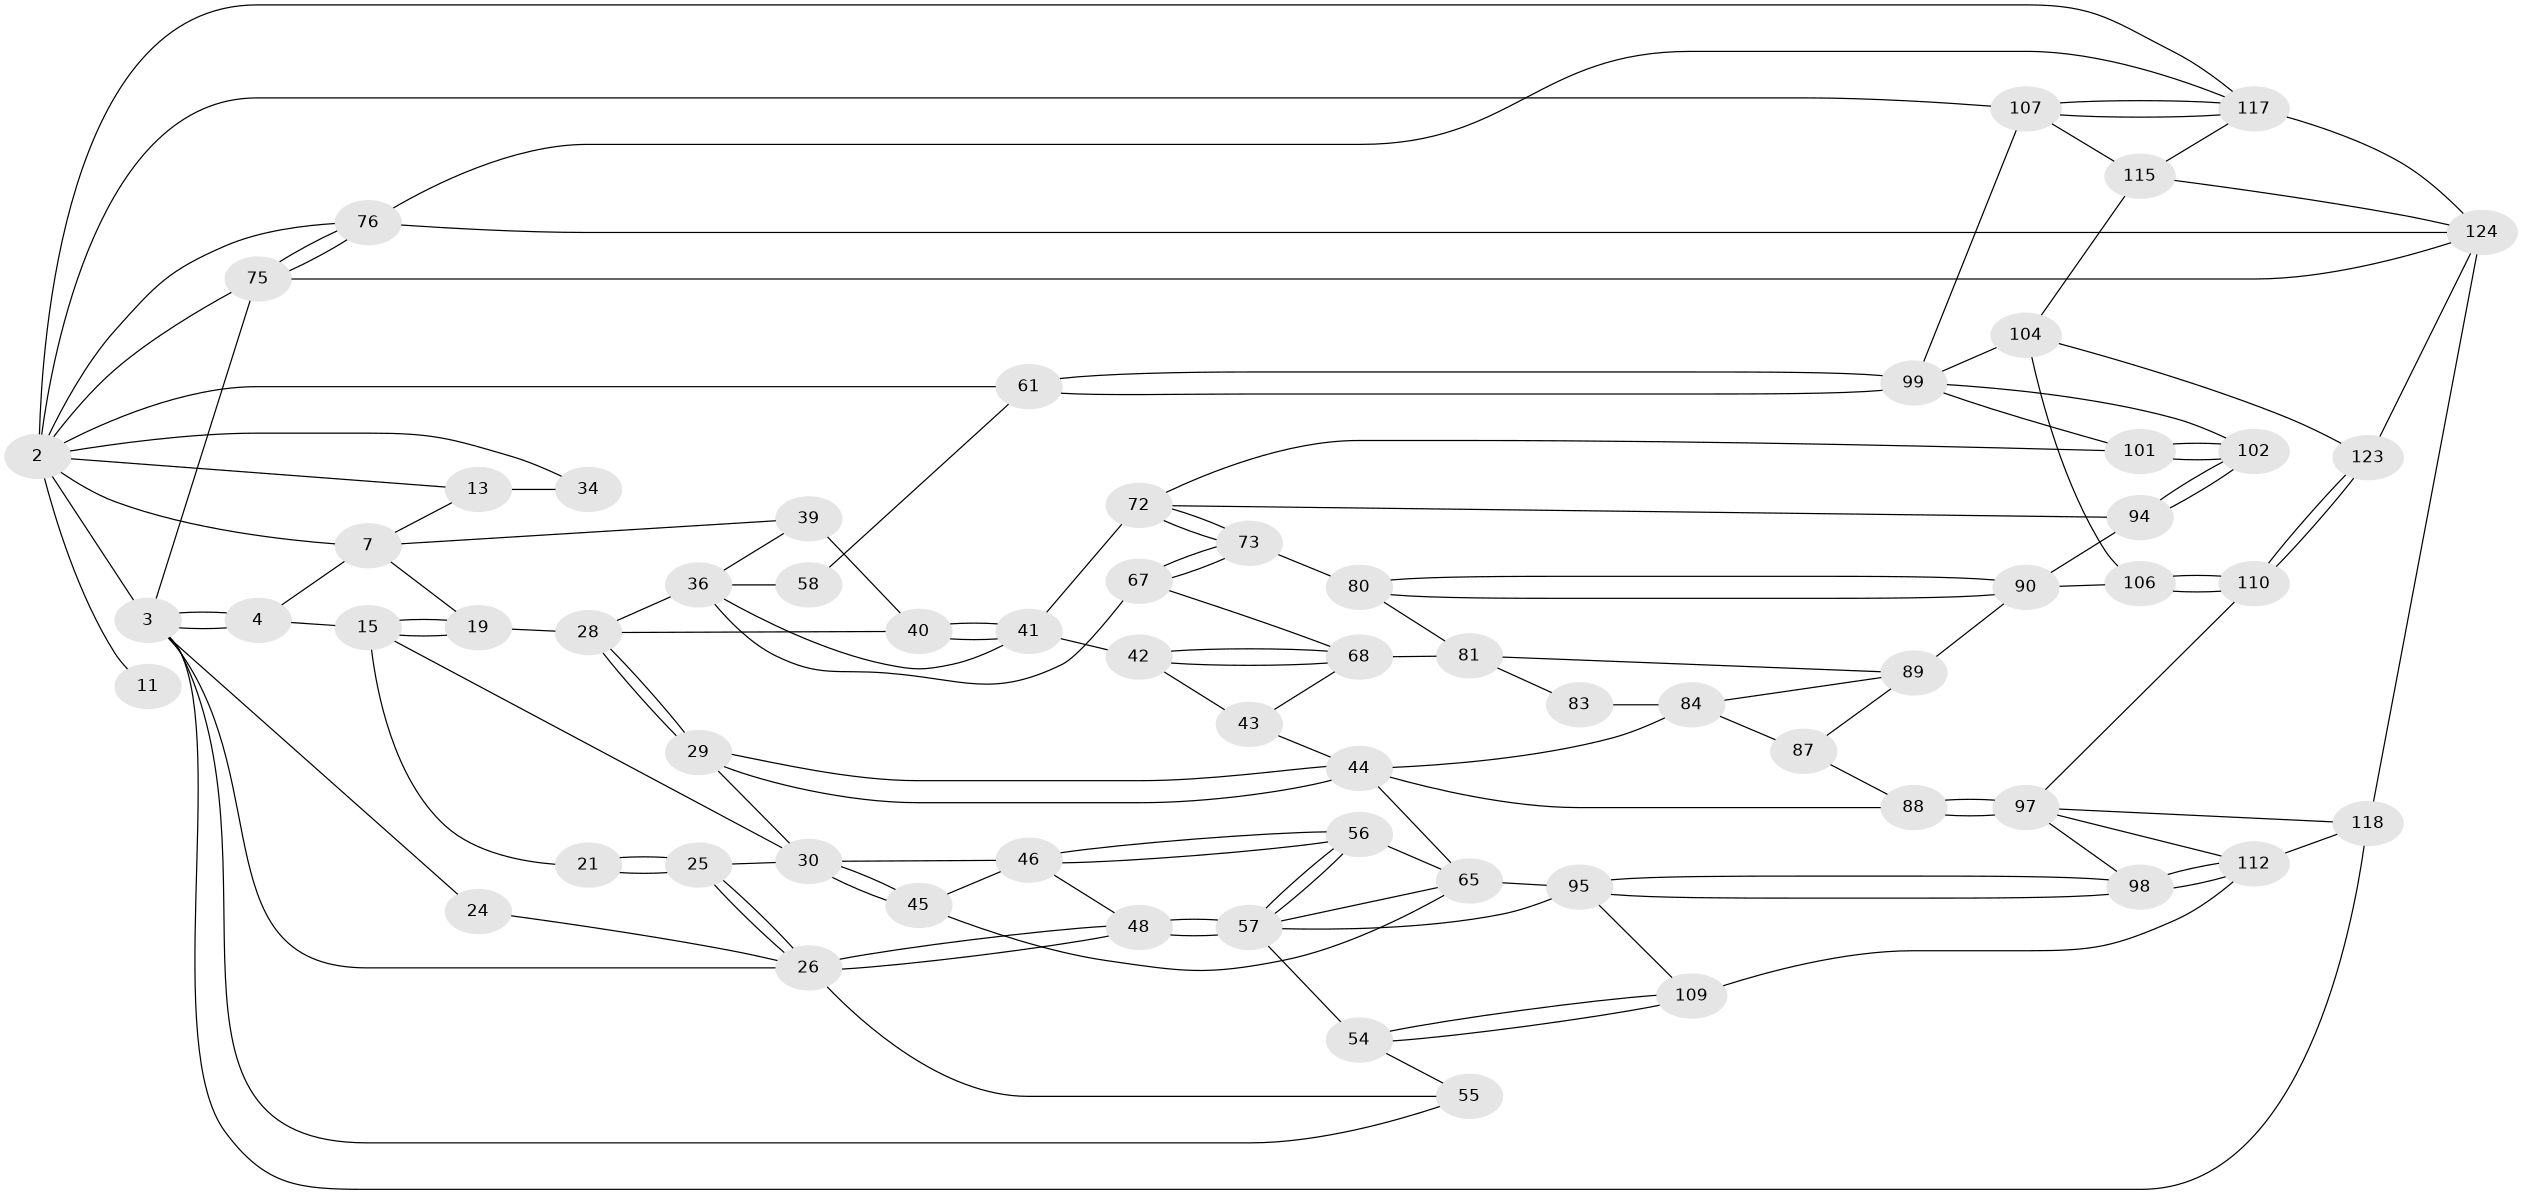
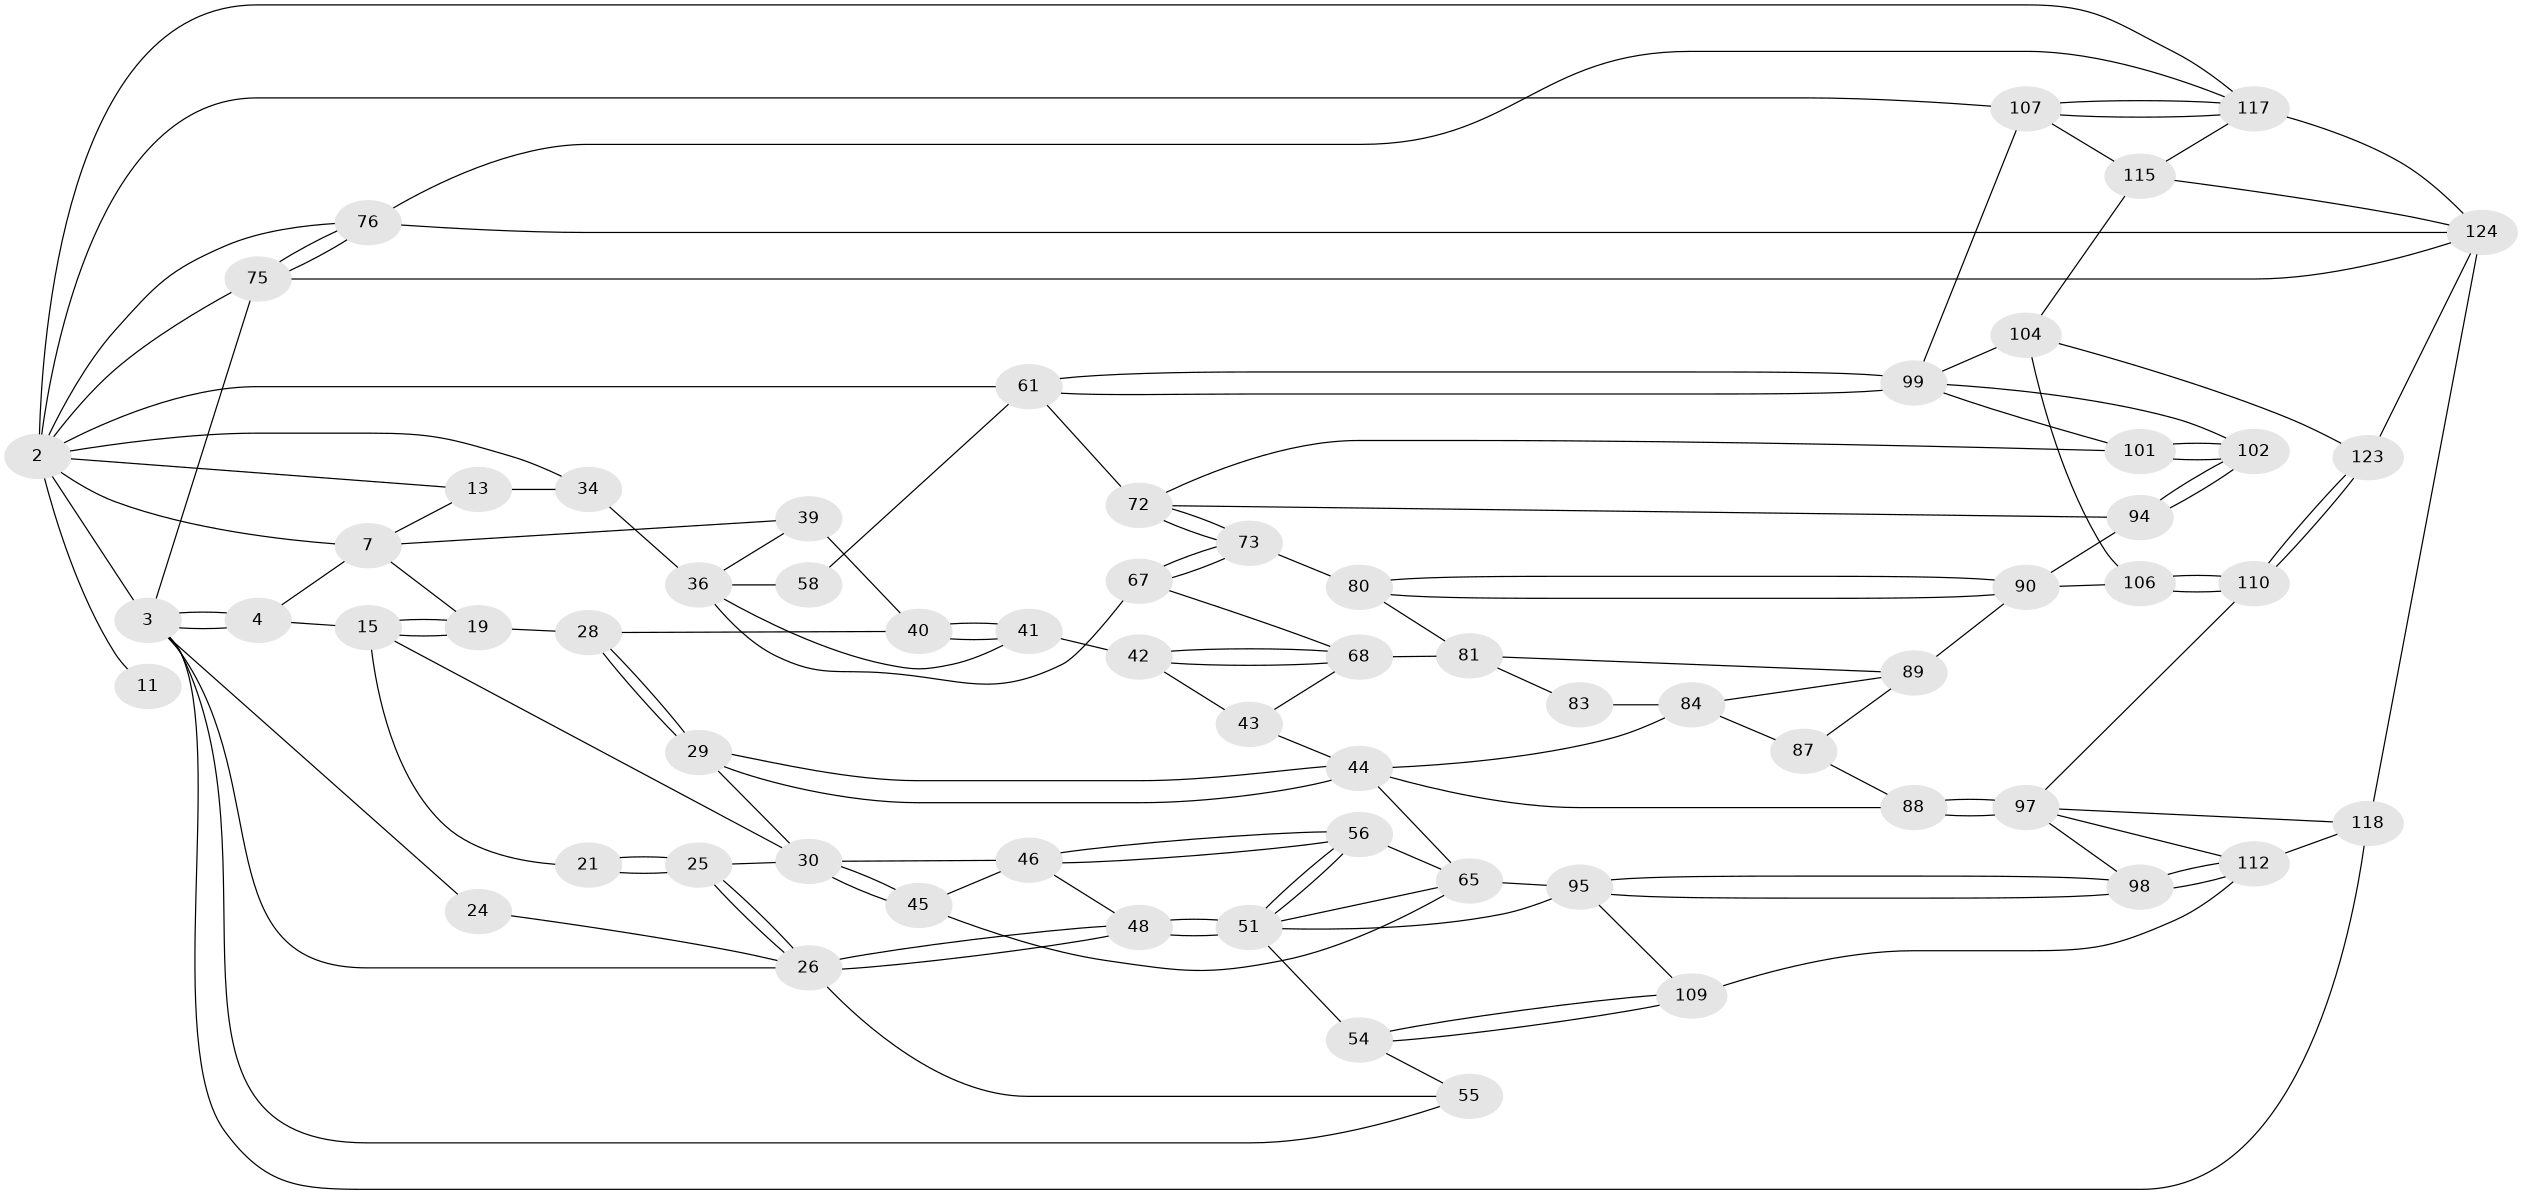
(1084, 568) -> (1084, 446)
(644, 609) -> (644, 537)
(1249, 927) -> (1249, 927)
